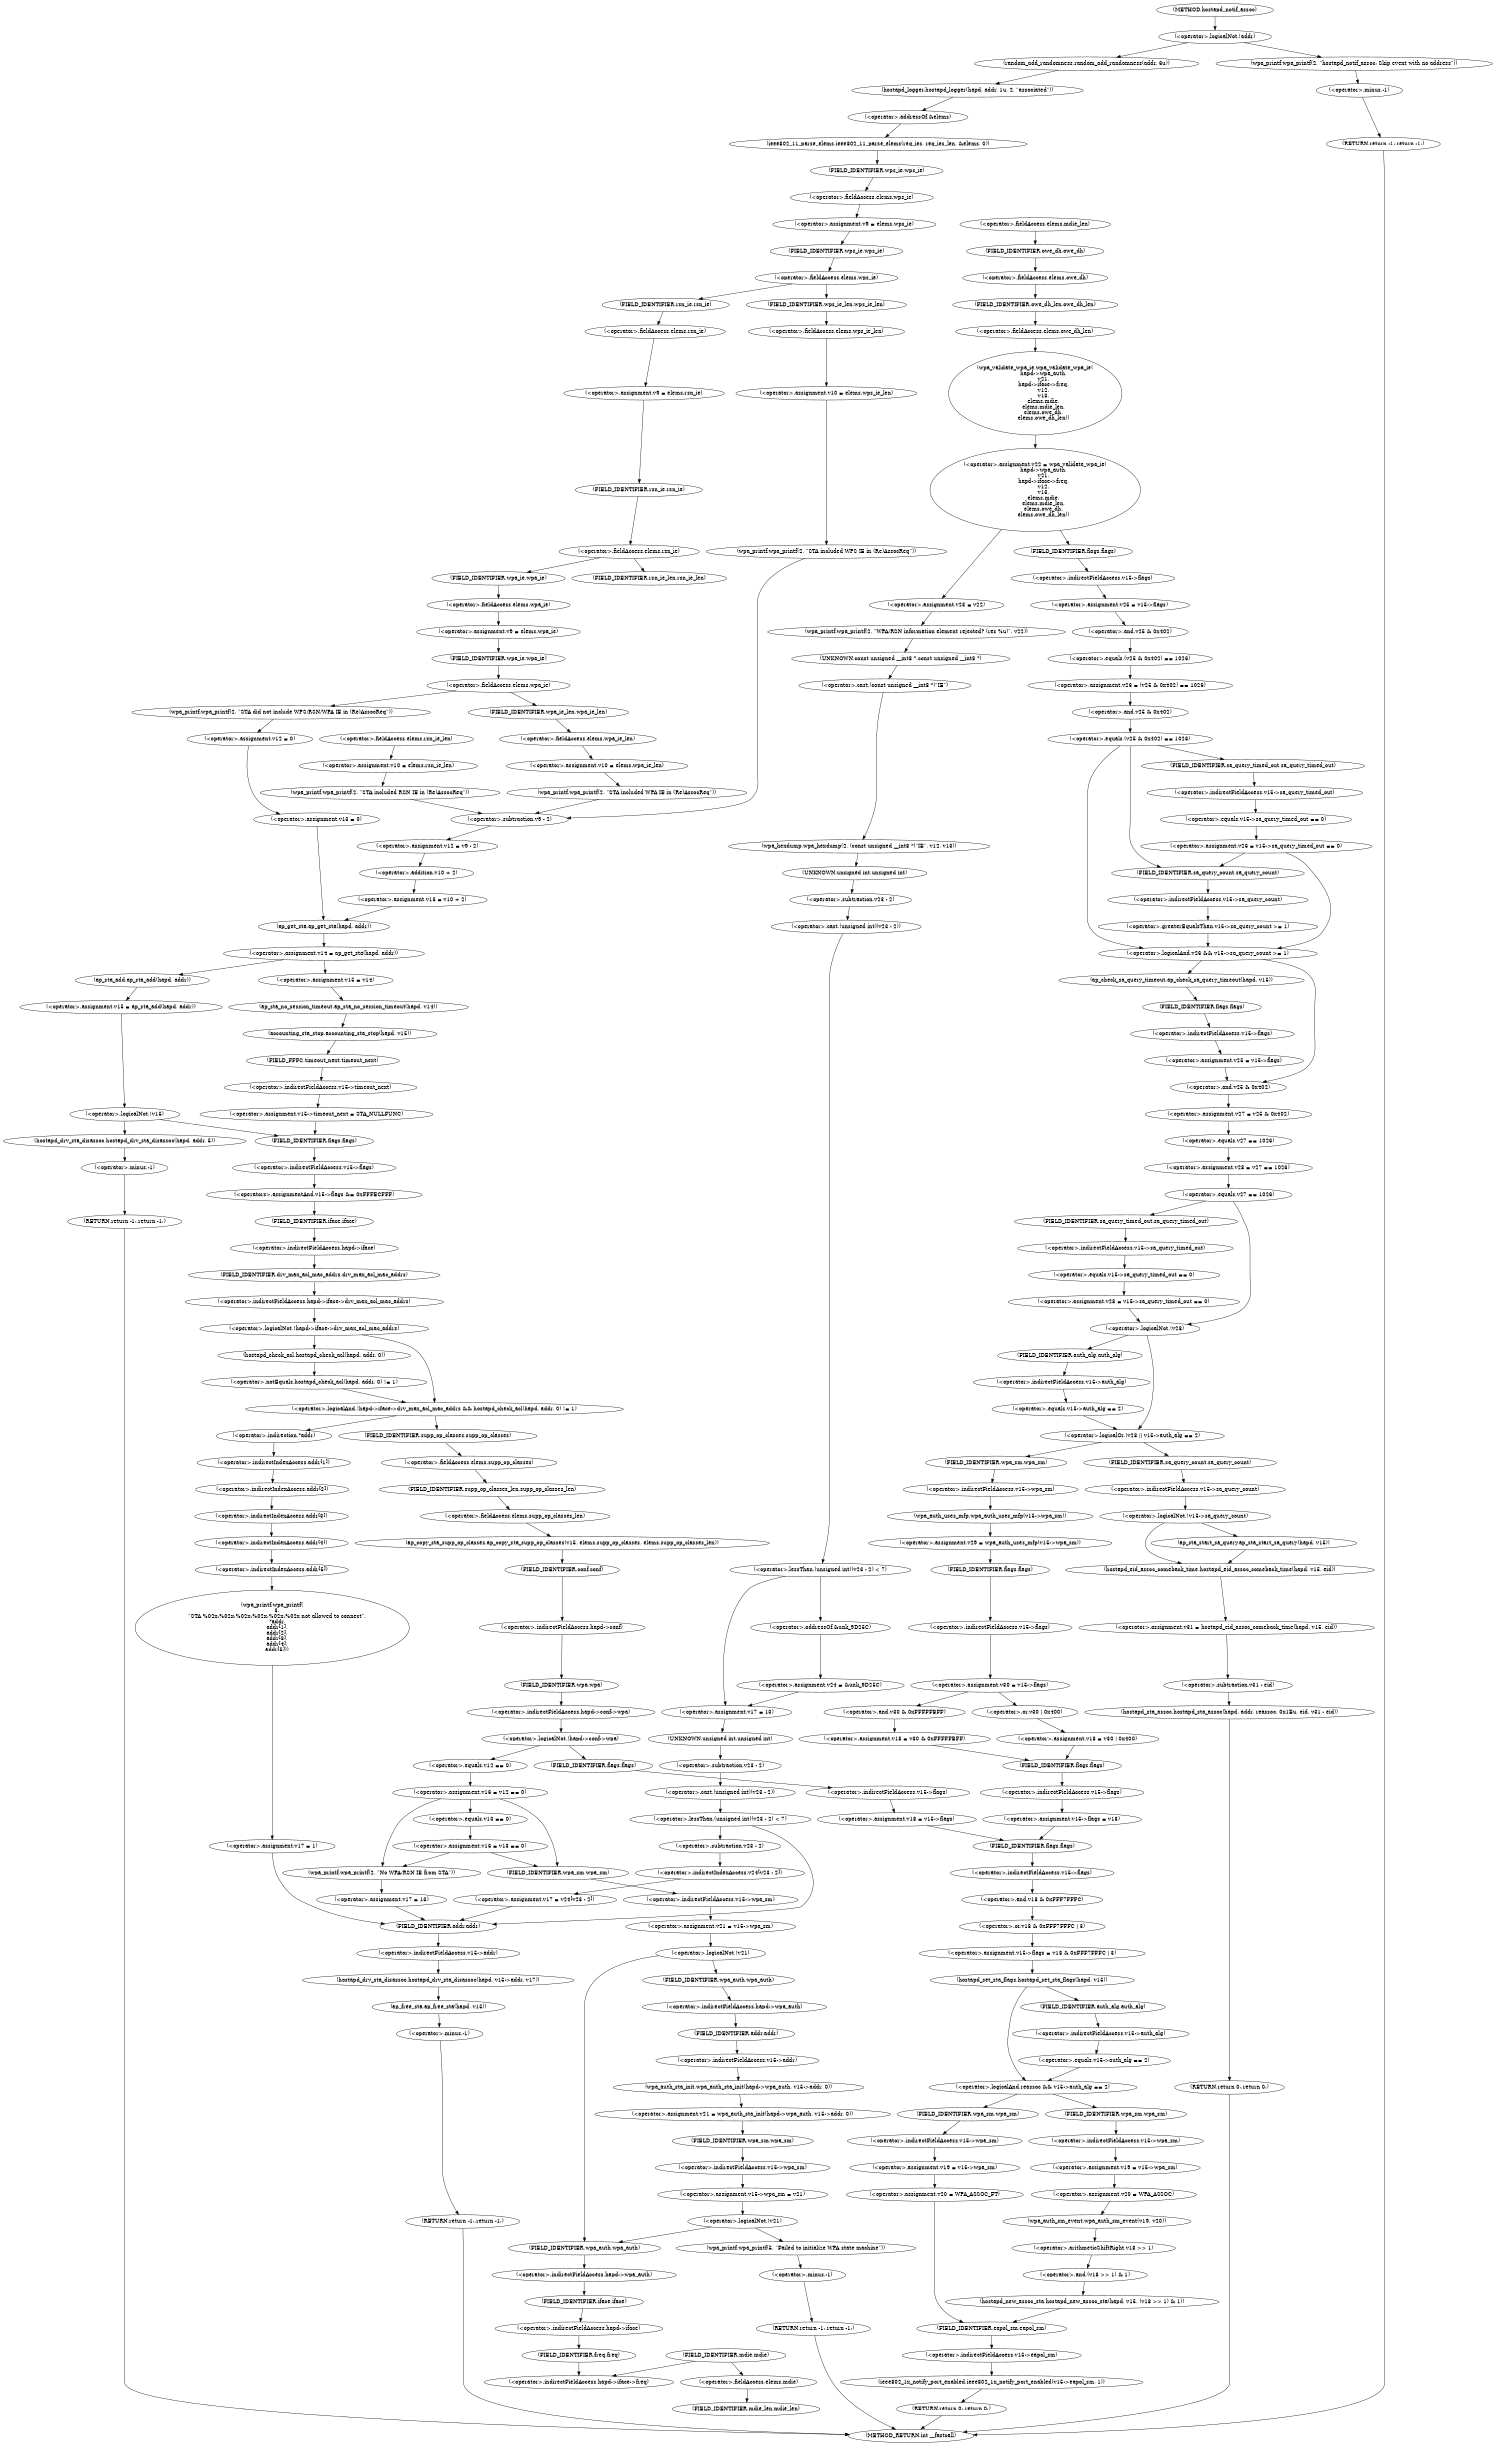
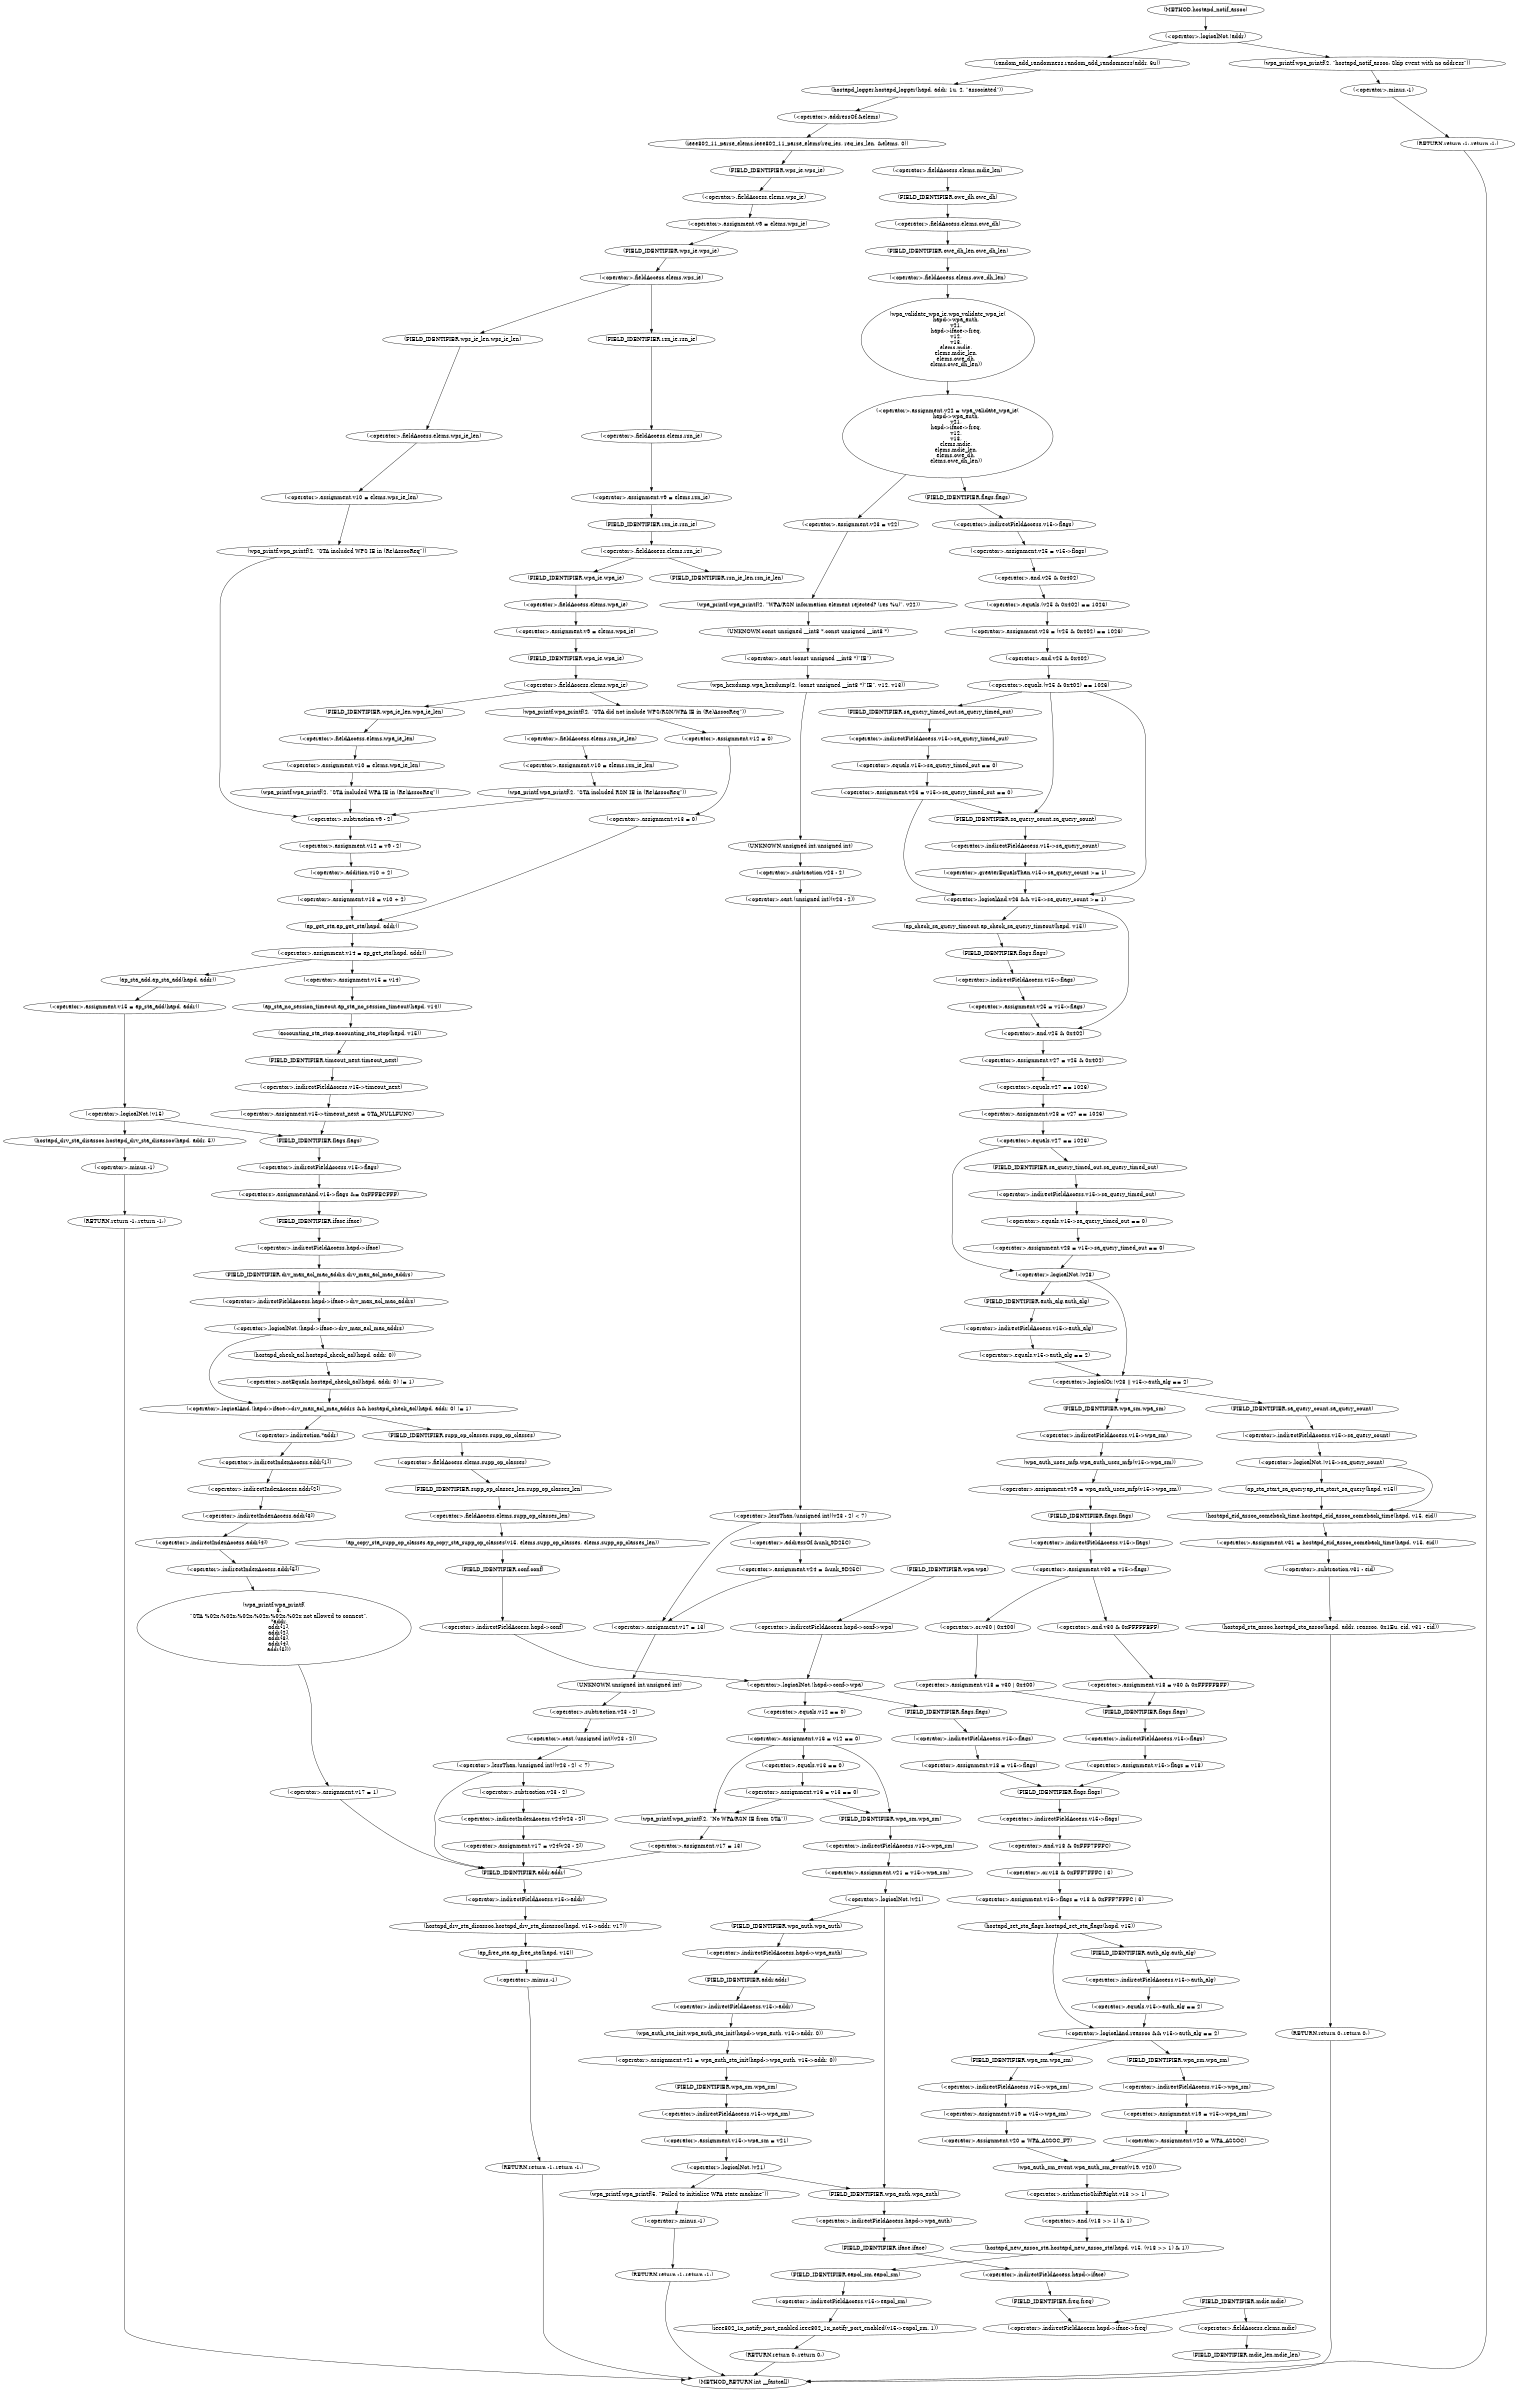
(323, 1061) -> (334, 1061)
(562, 1655) -> (626, 1670)
(935, 2267) -> (1045, 2154)
